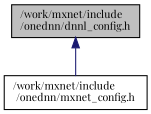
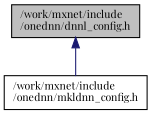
(76, 93) -> (76, 93)
